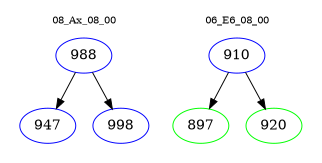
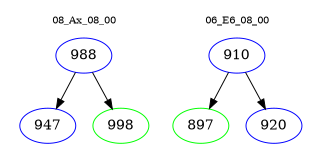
(121, 126) -> (121, 126)
(274, 126) -> (274, 126)
